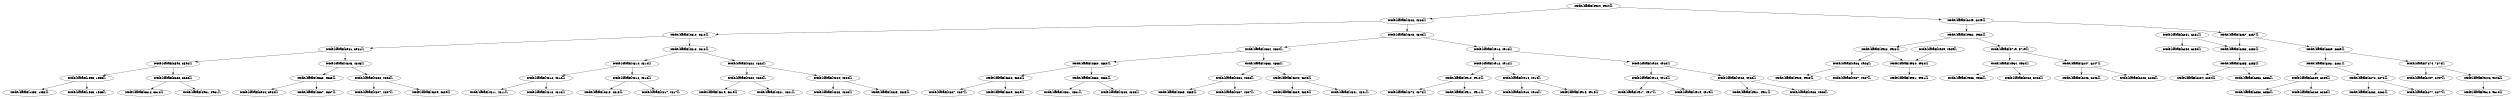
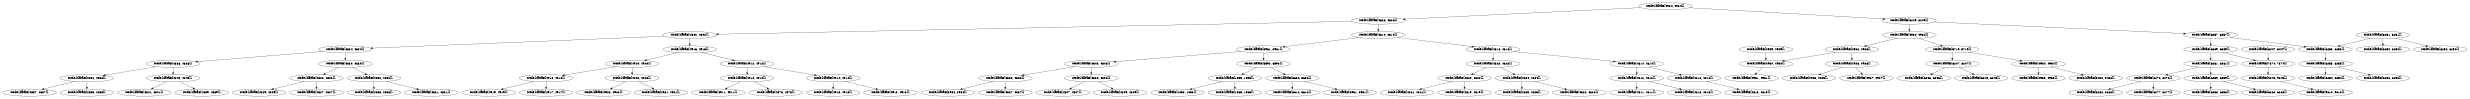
none -> (2440, 49)
(2426, 70) -> (2268, 56)
(661, 93) -> none
